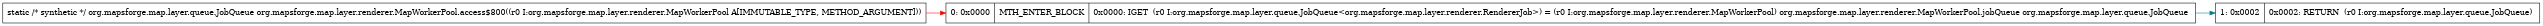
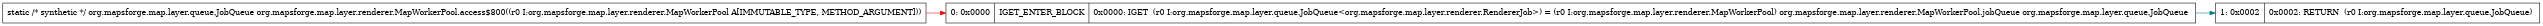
(1042, 13) -> (1042, 13)
